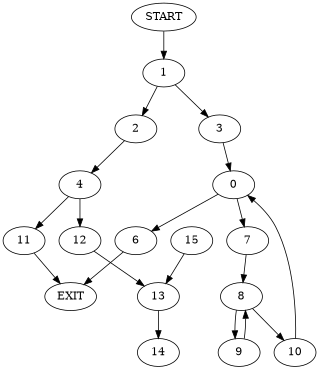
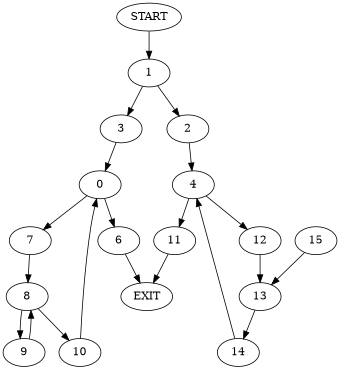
none -> (217, 272)
